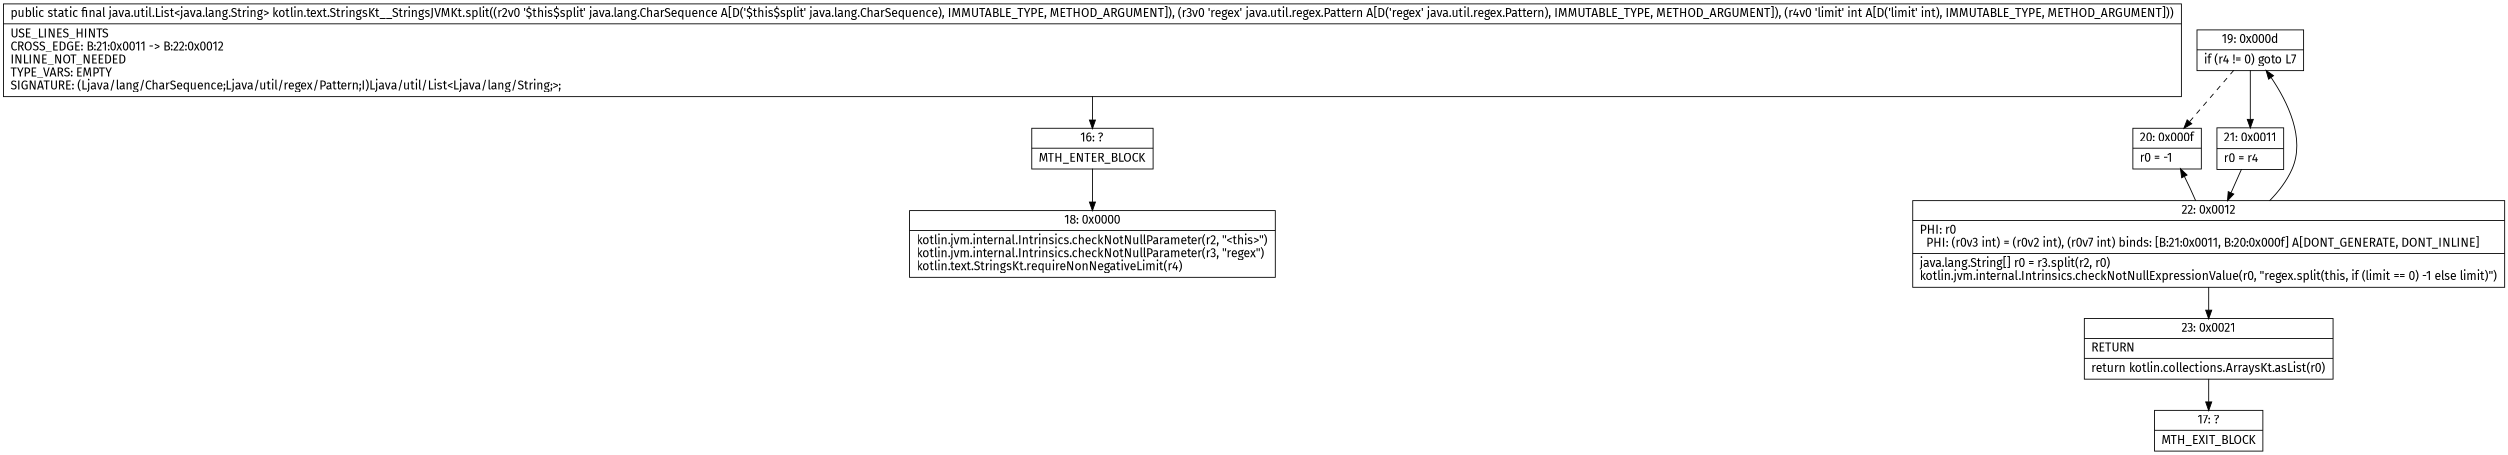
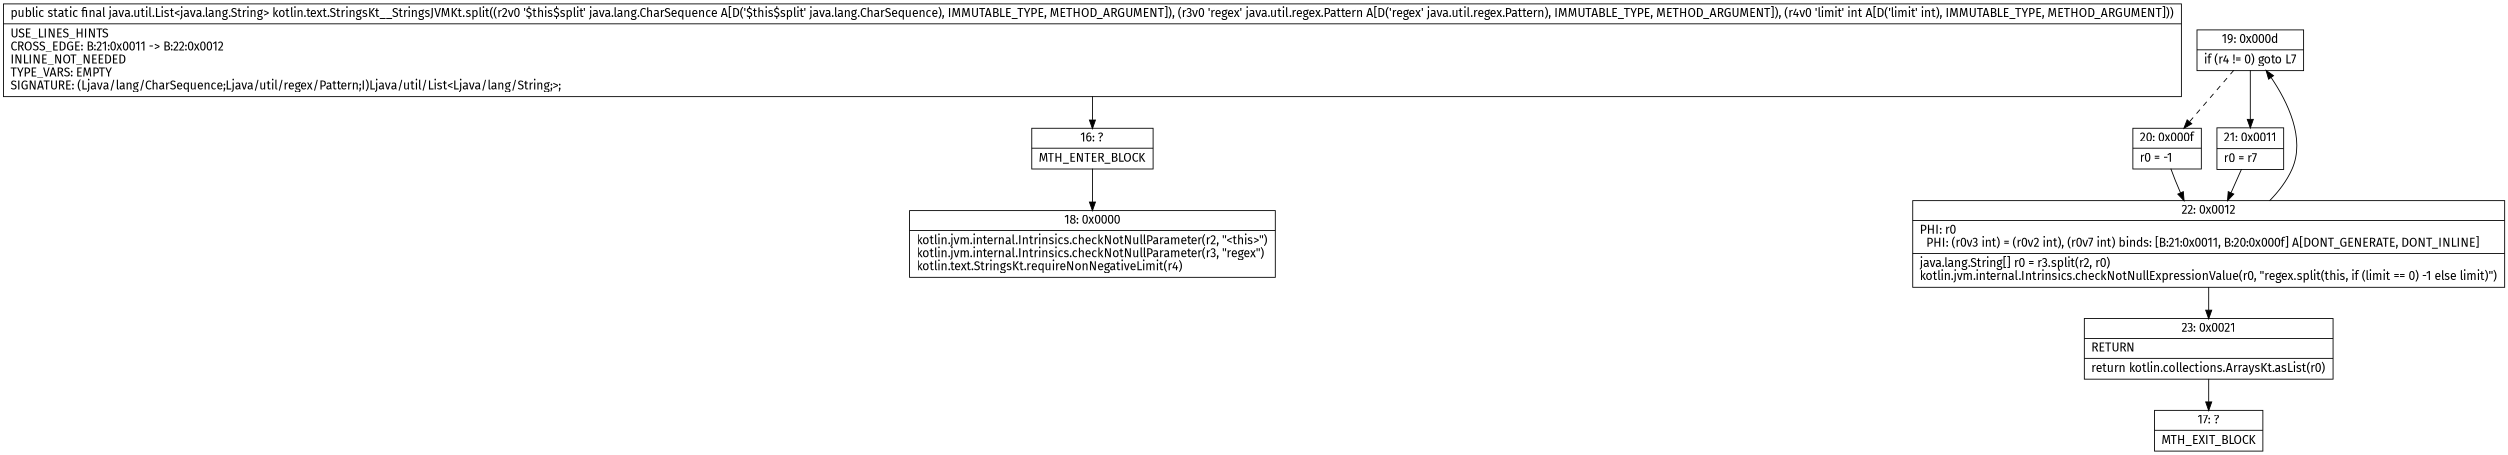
(2241, 159) -> (2241, 159)
(2190, 189) -> (2175, 181)
